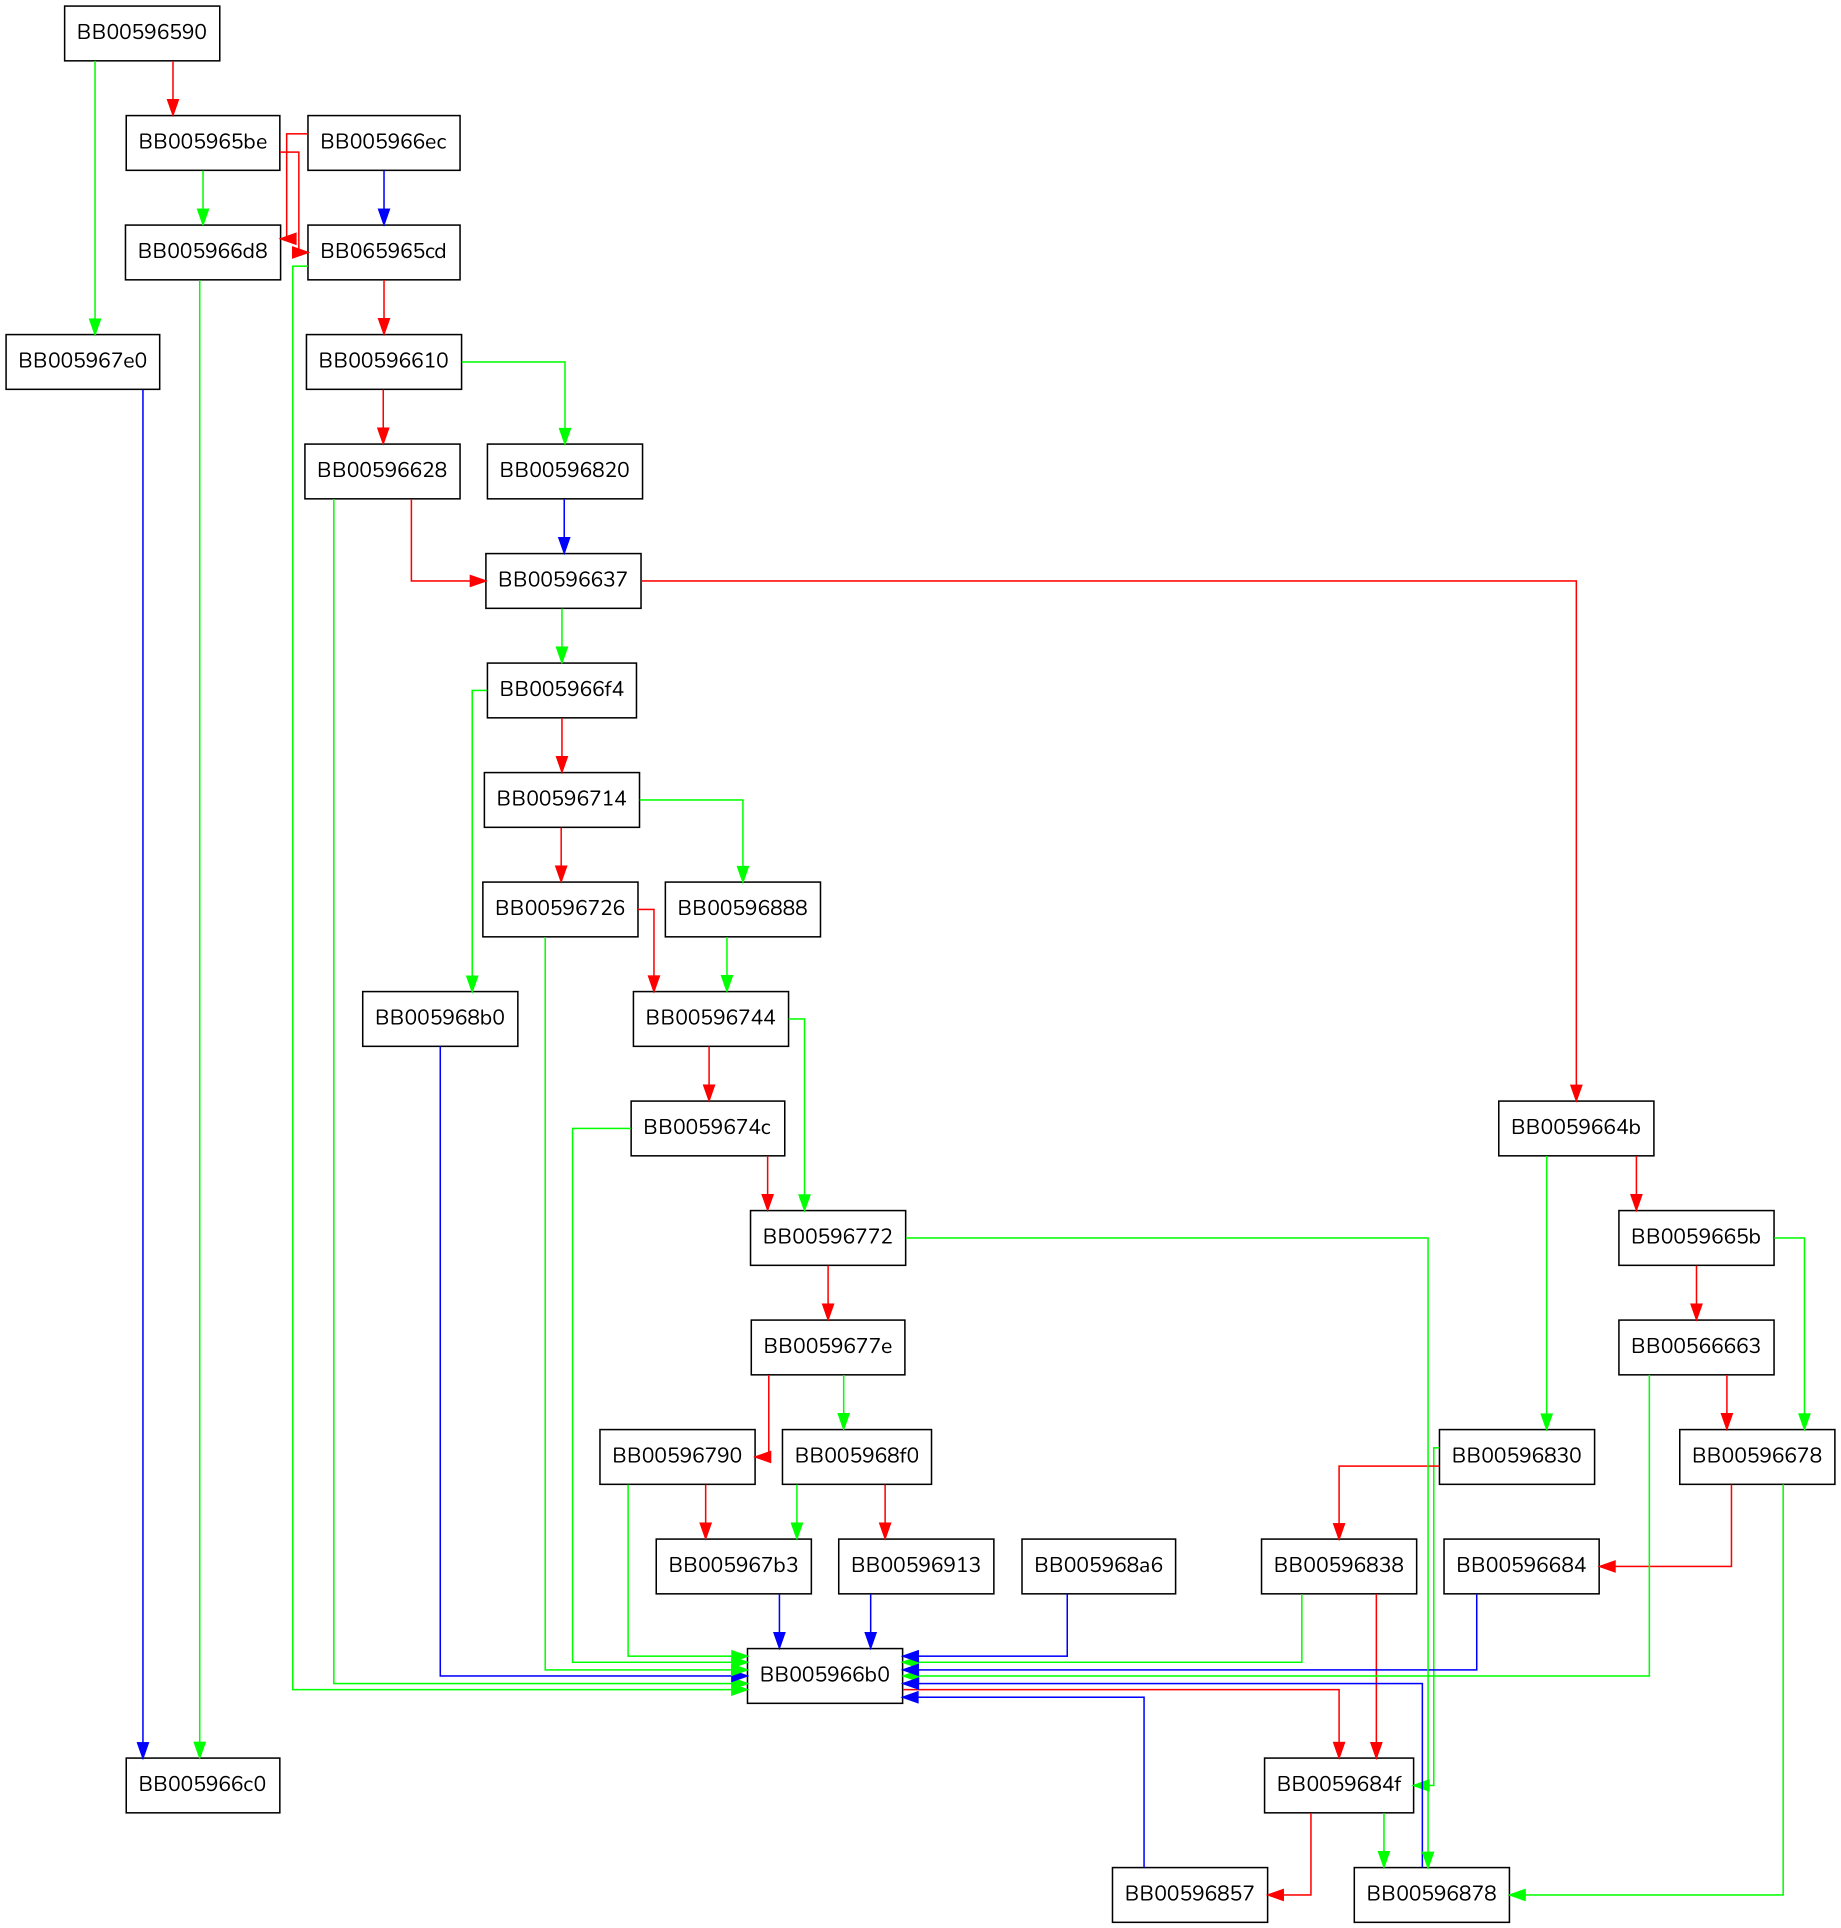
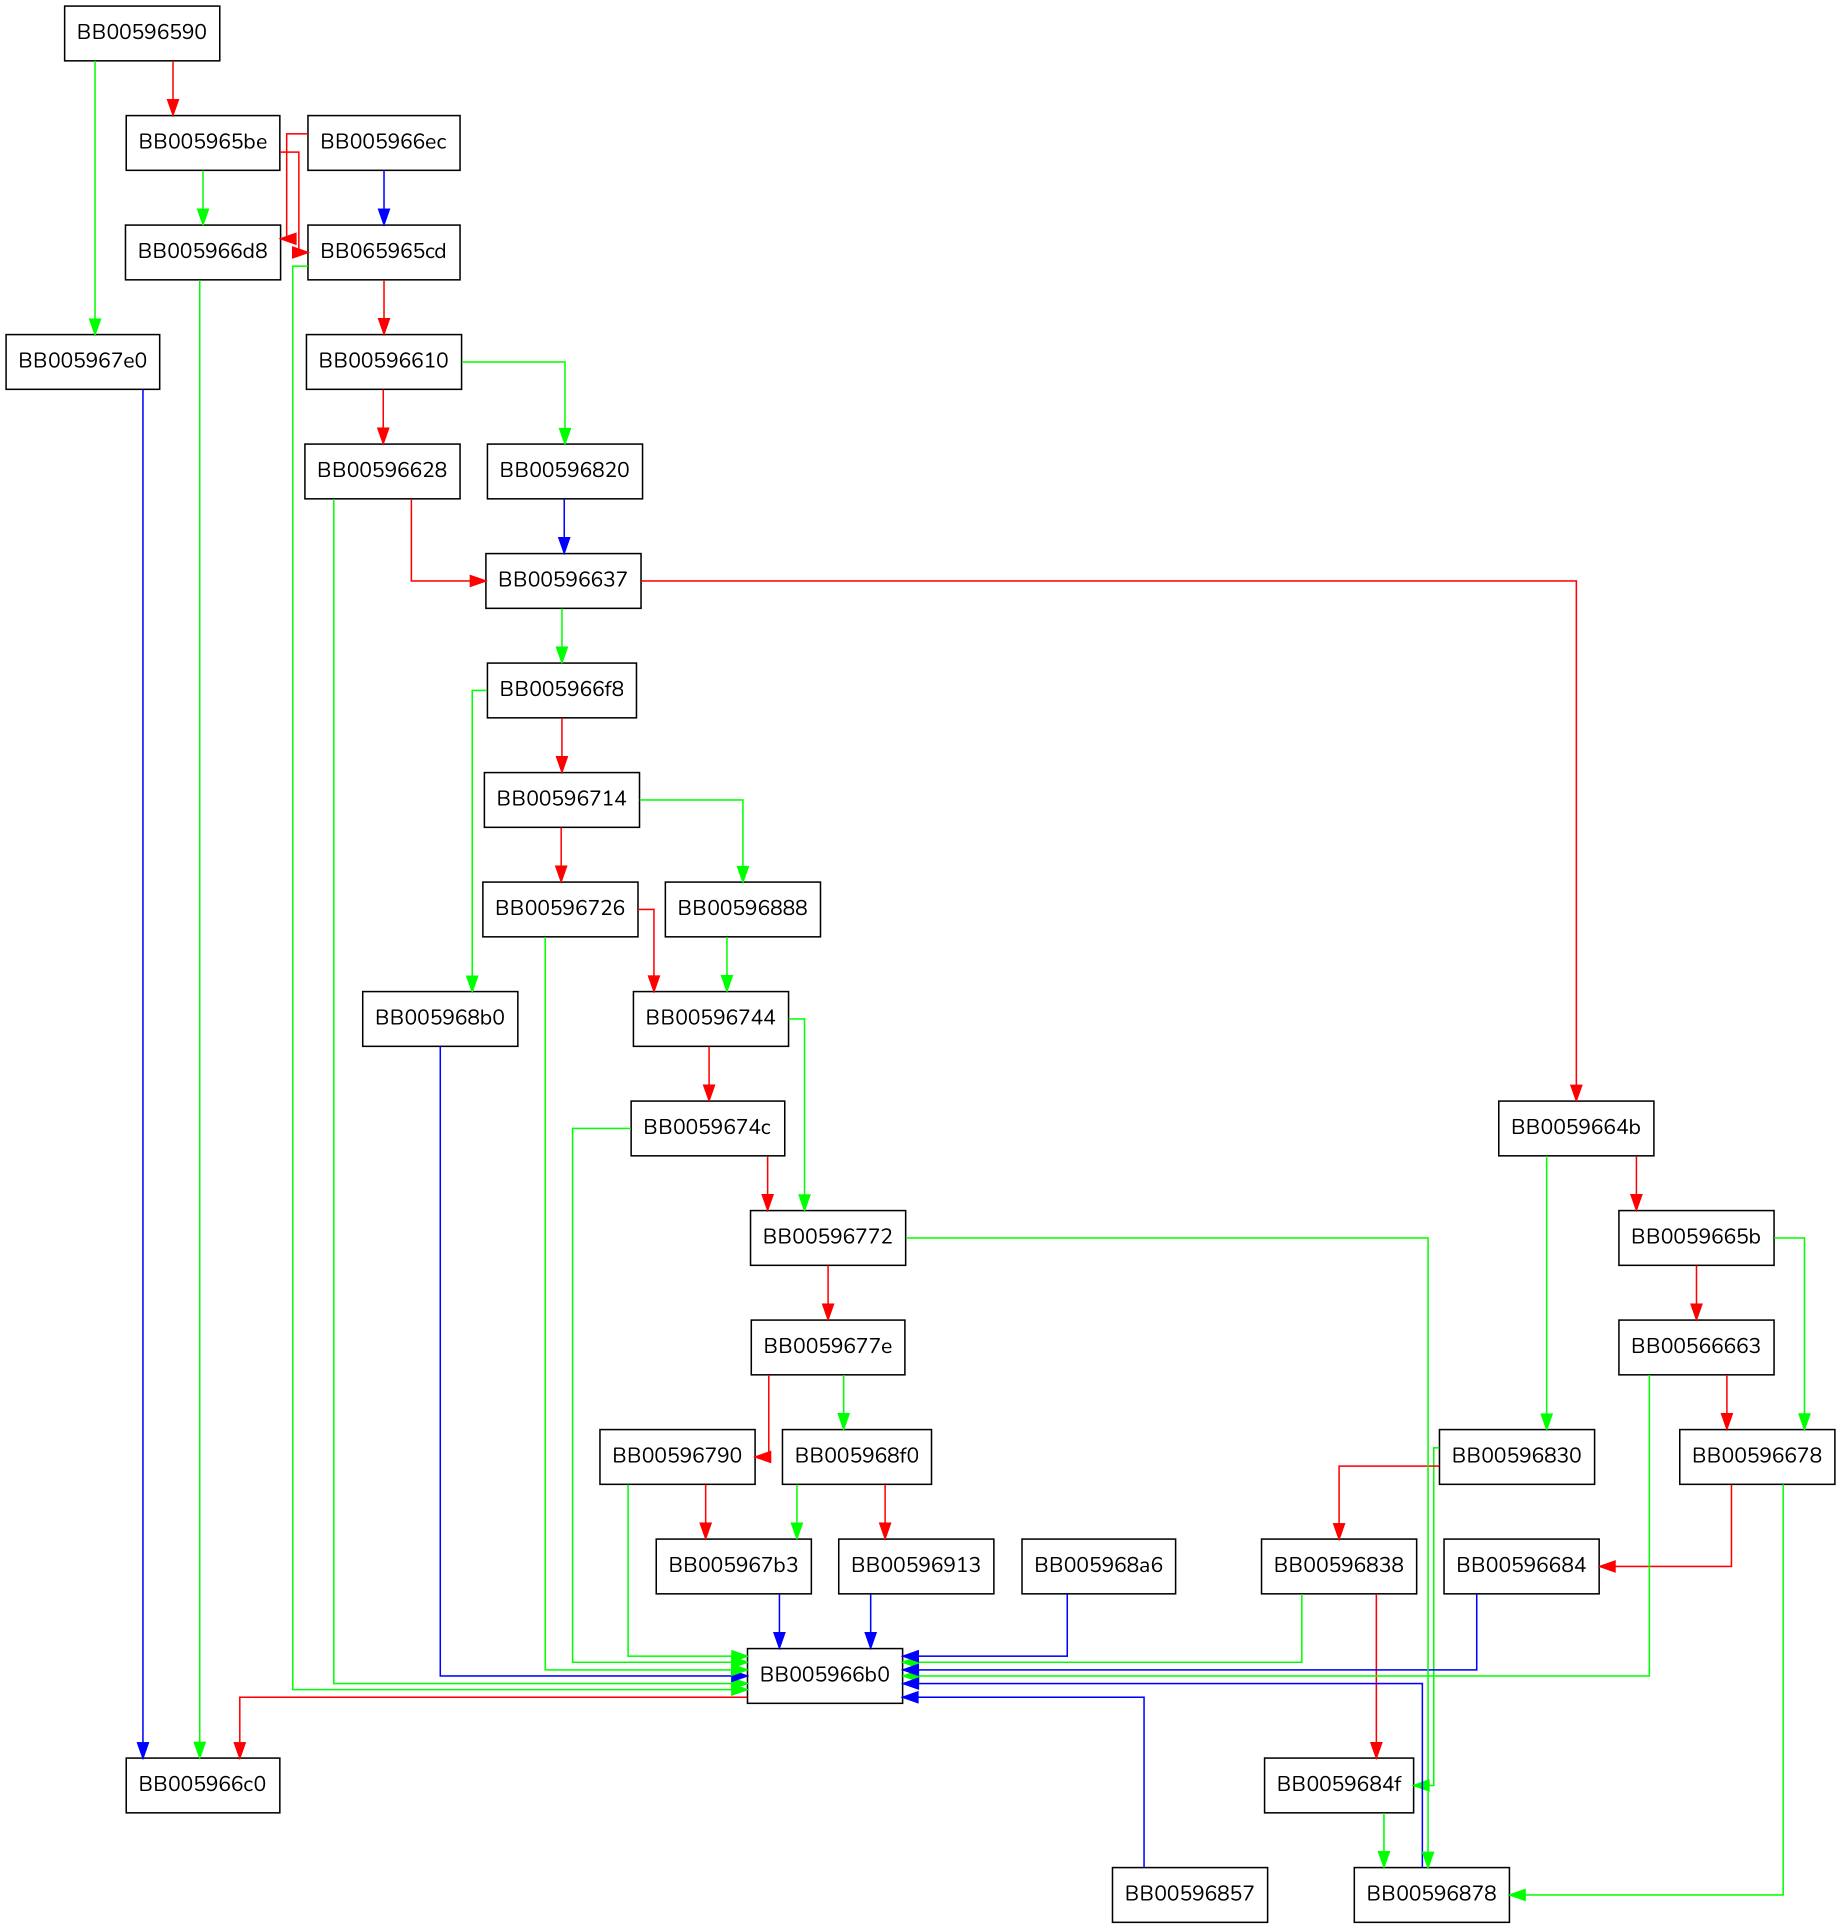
(562, 690) -> (562, 690)
(1148, 1690) -> (471, 1697)
(1311, 1868) -> none
